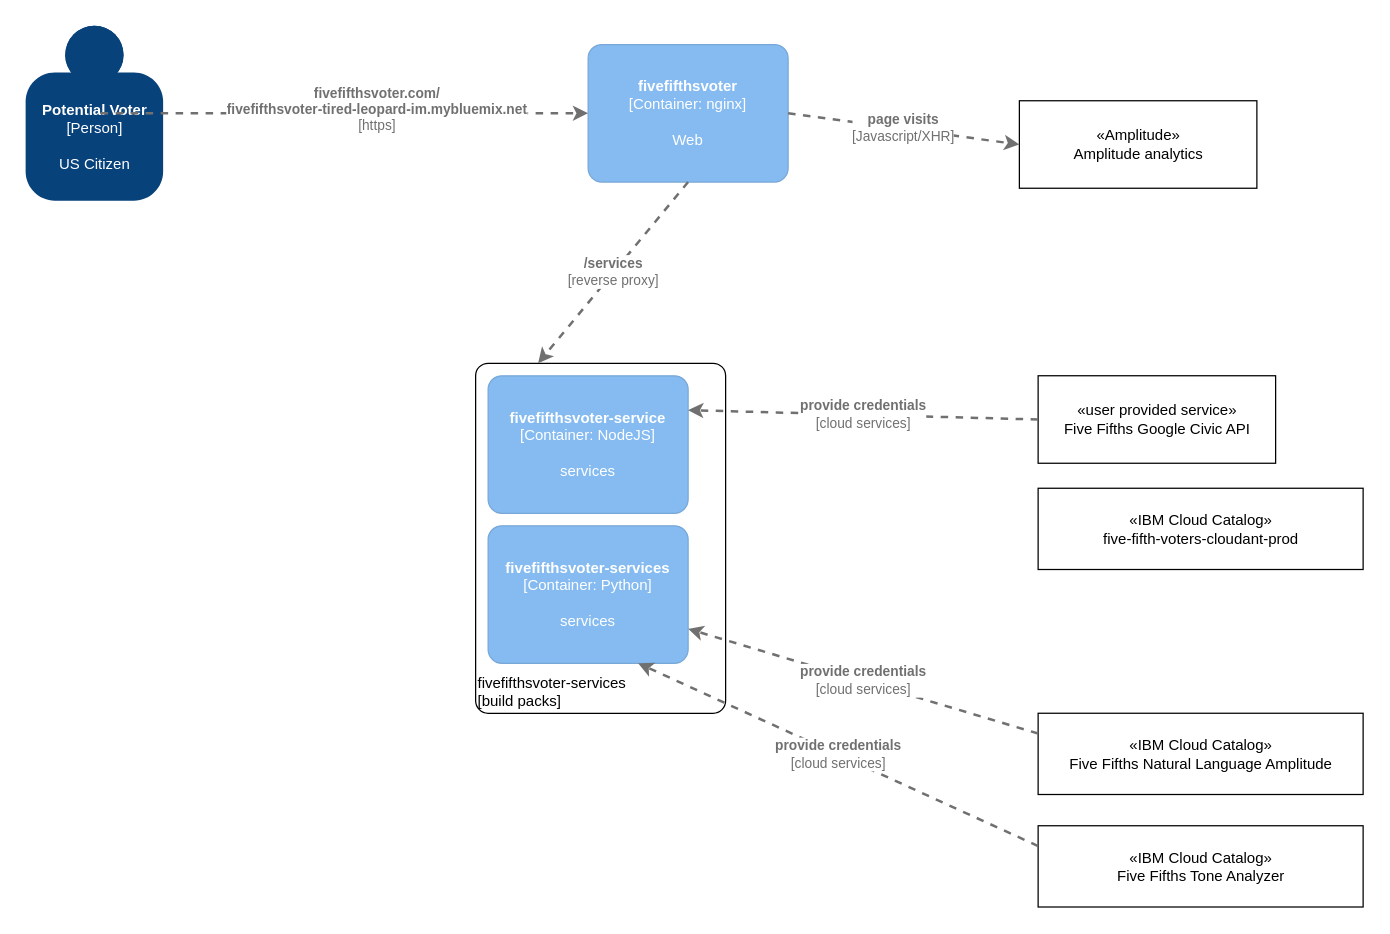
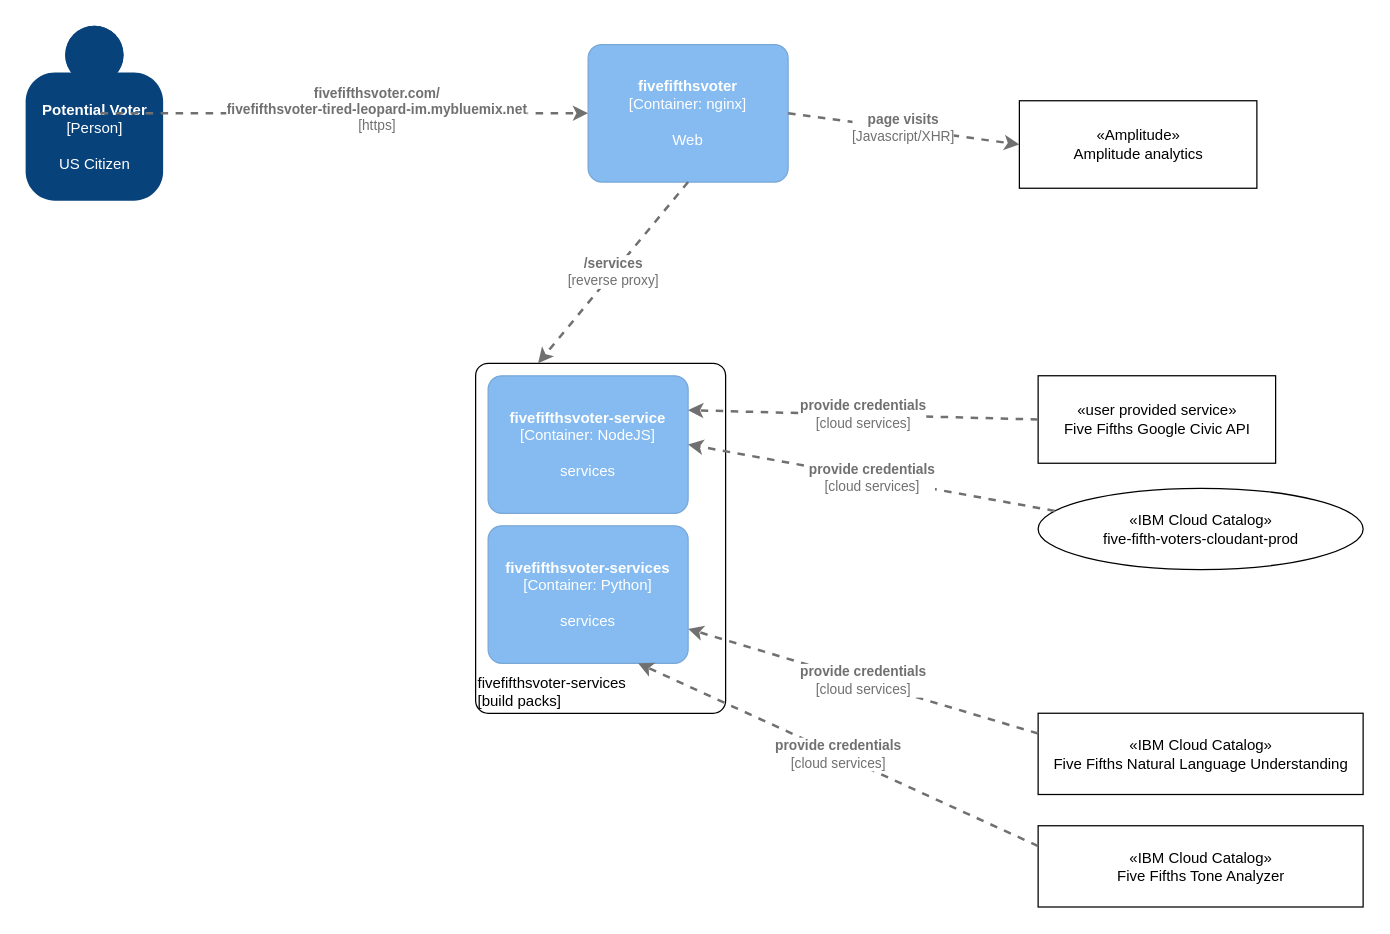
none -> (780, 461)
(1201, 529) -> (1201, 529)
(1201, 754) -> (1201, 754)
